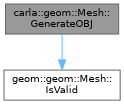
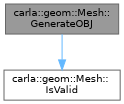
(62, 85) -> (62, 85)
